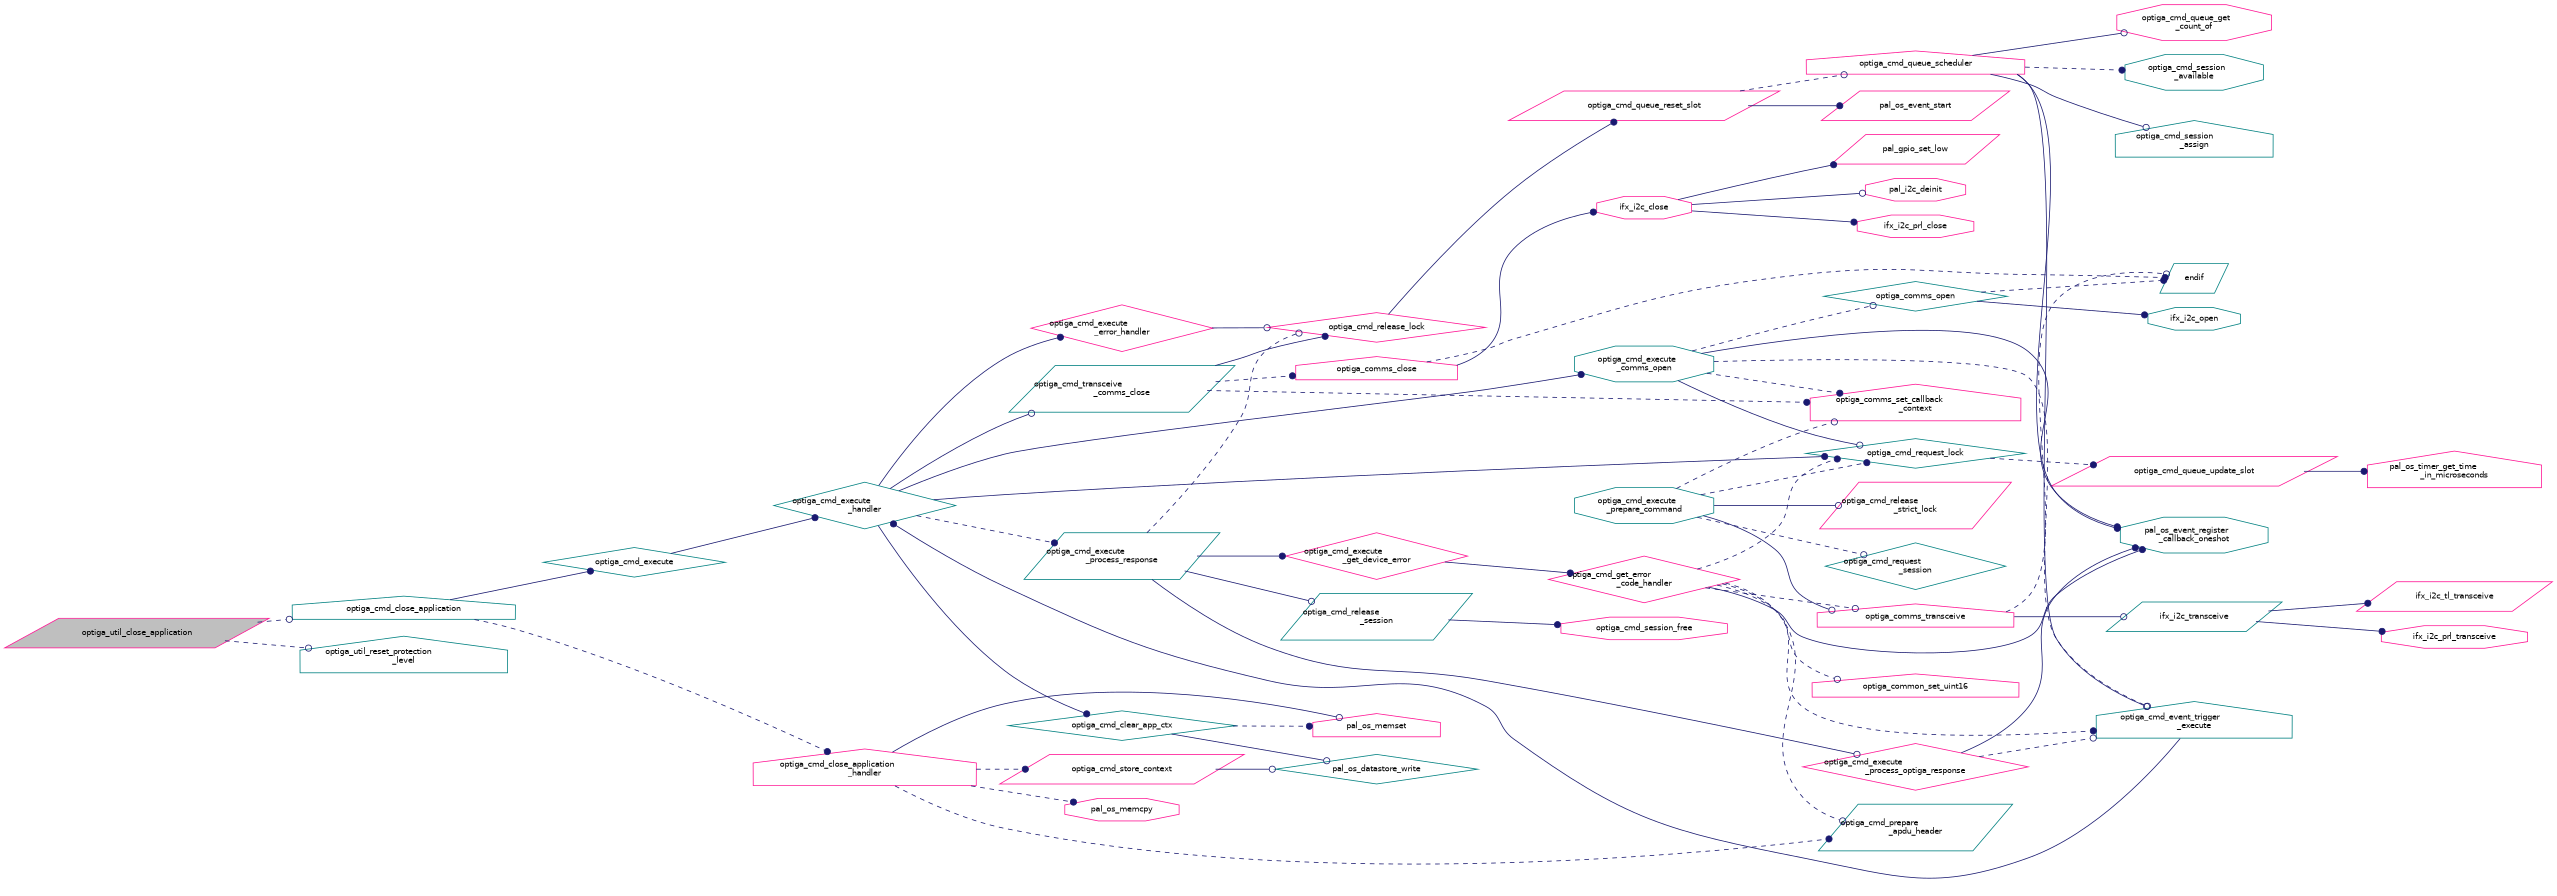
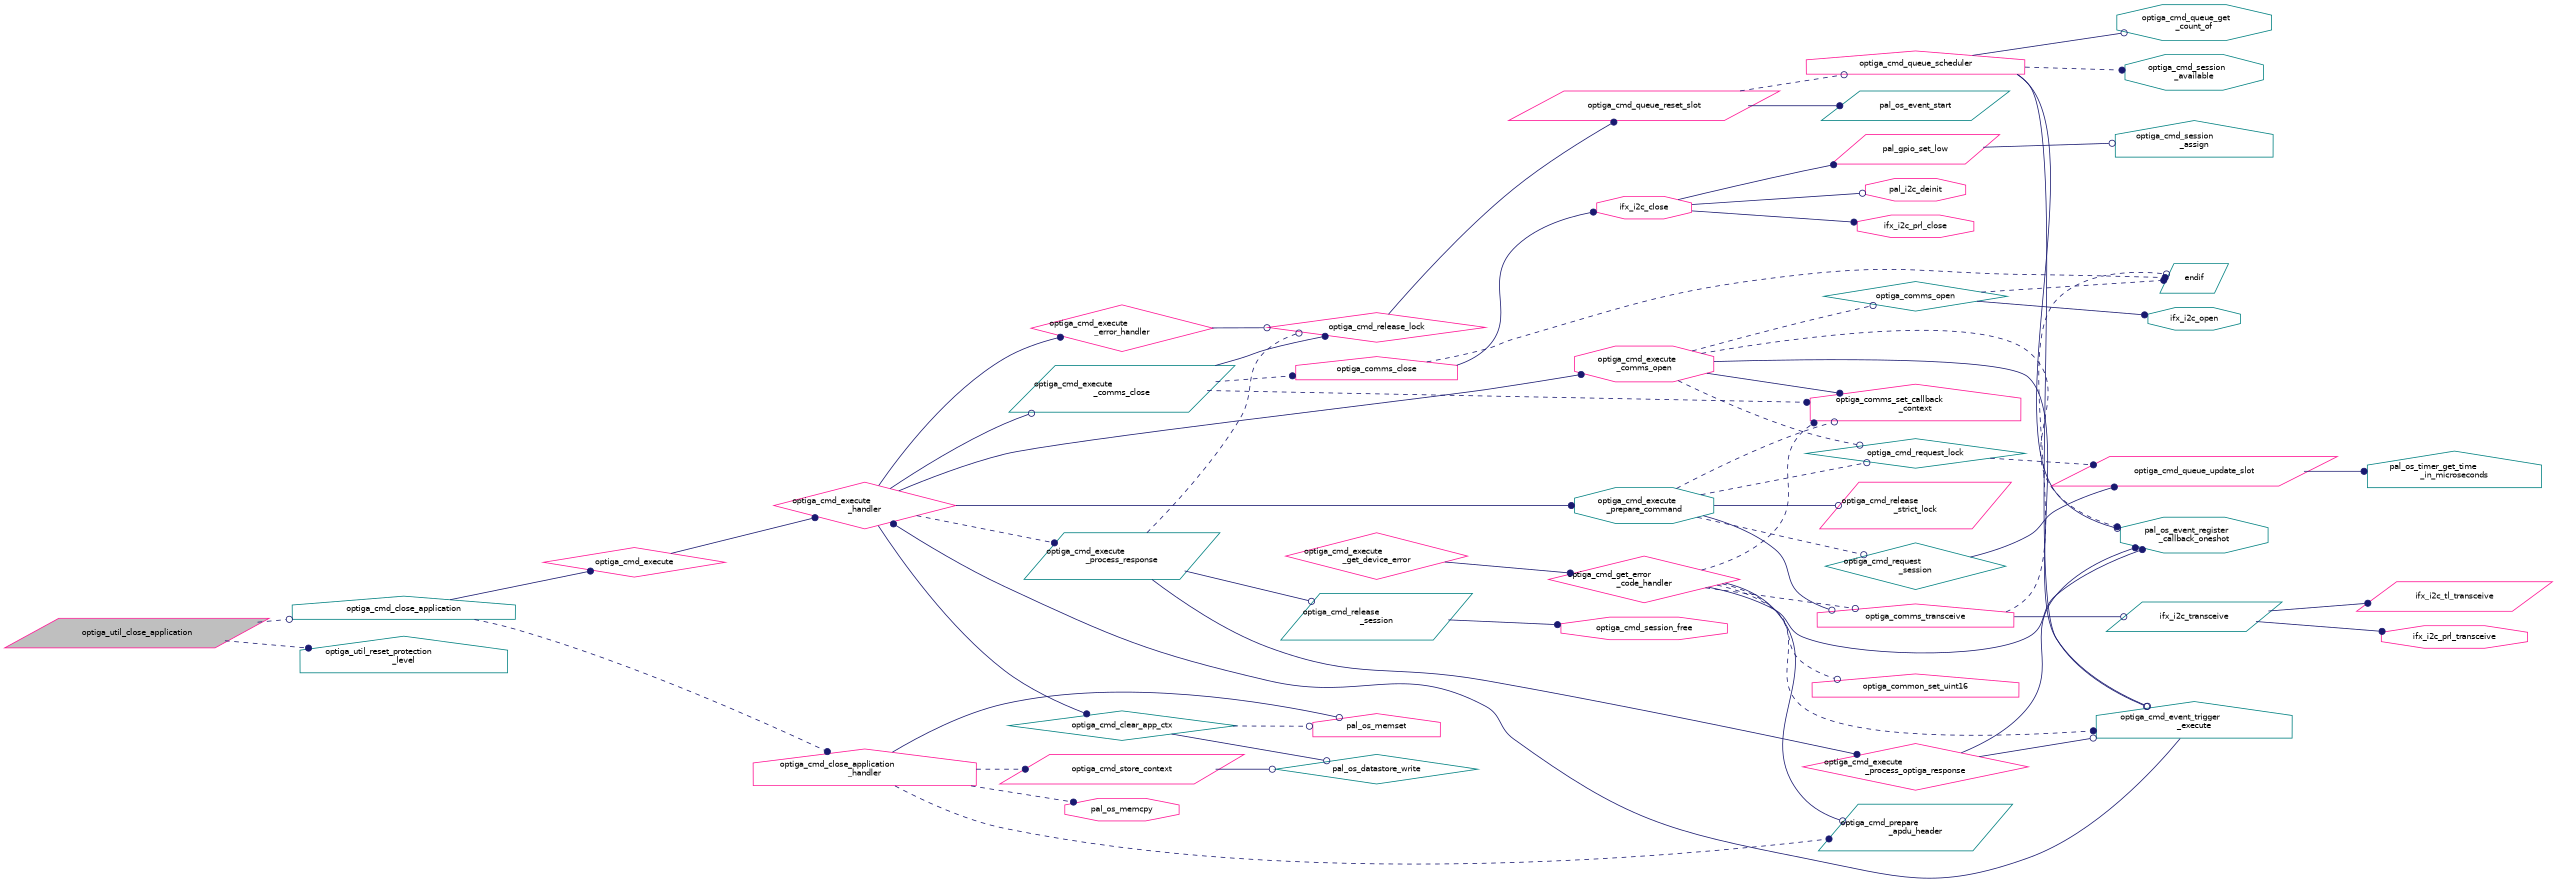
(2194, 23) -> (2194, 23)
(2066, 101) -> (2036, 146)
(1916, 106) -> (1916, 106)
(2042, 315) -> (2042, 315)
(1975, 334) -> (1975, 334)
(1644, 364) -> (1644, 364)
(2025, 376) -> (2025, 376)
(1772, 383) -> (1772, 383)
(1122, 389) -> (1122, 389)
(1765, 419) -> (1765, 419)
(2454, 471) -> (2454, 471)
(1377, 475) -> (1262, 506)
(1782, 479) -> (1782, 479)
(865, 506) -> (865, 506)
(1778, 526) -> (1784, 517)
none -> (2039, 527)
(1238, 556) -> none
(634, 562) -> (634, 562)
(265, 644) -> (265, 644)
(1495, 682) -> (1495, 682)
(1789, 704) -> (1789, 704)
(1270, 726) -> (1270, 726)
(2035, 748) -> (2035, 748)
